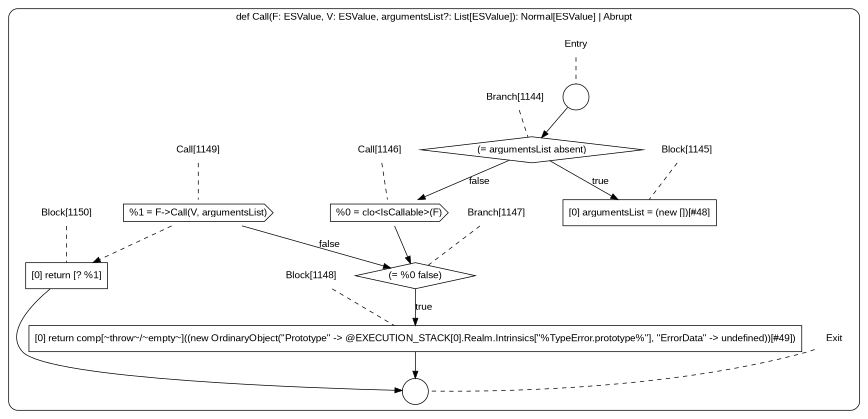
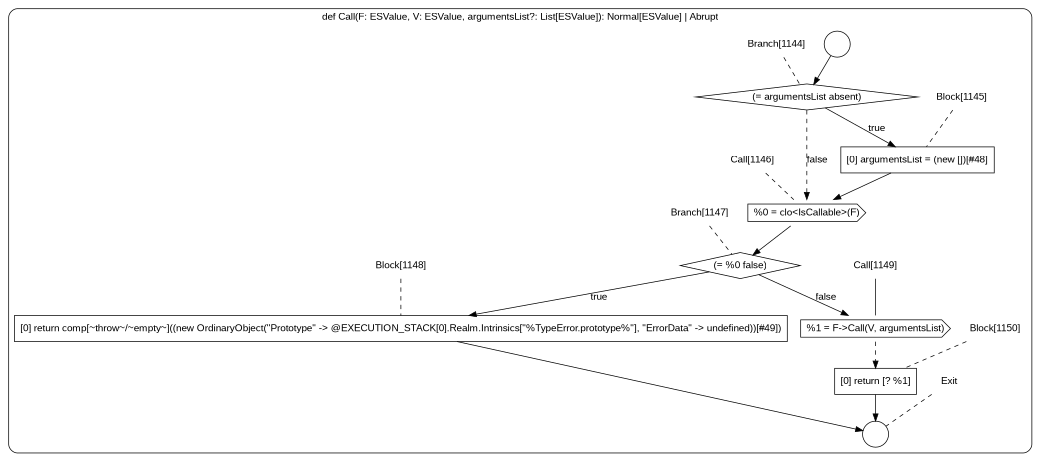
(576, 44) -> none
(467, 178) -> (807, 151)
(198, 181) -> (876, 297)
none -> (866, 185)
(313, 246) -> (800, 294)
